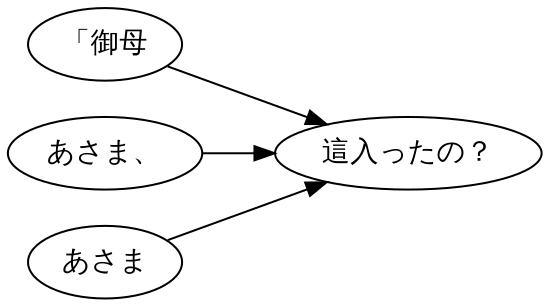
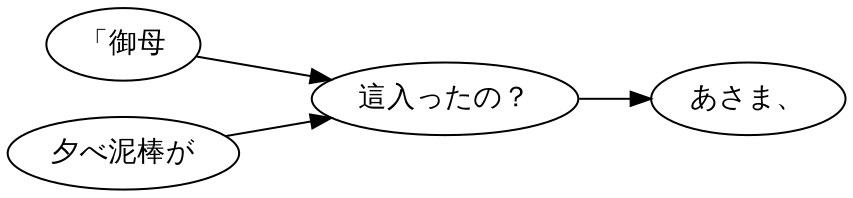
(228, 153) -> (605, 99)
(105, 262) -> (123, 153)
